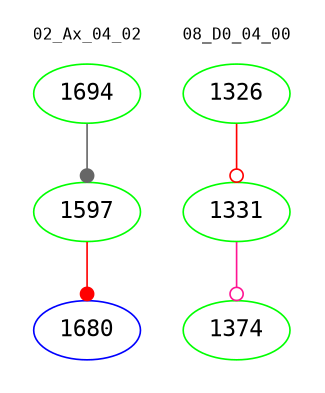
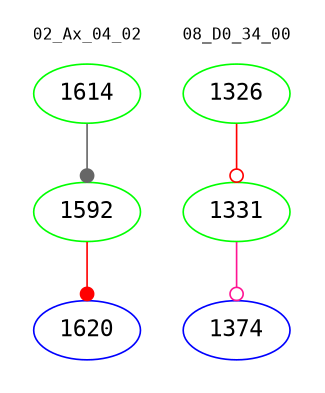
(237, 35) -> (237, 35)
(87, 94) -> (87, 94)
(87, 212) -> (87, 212)
(87, 330) -> (87, 330)
(237, 330) -> (237, 330)
